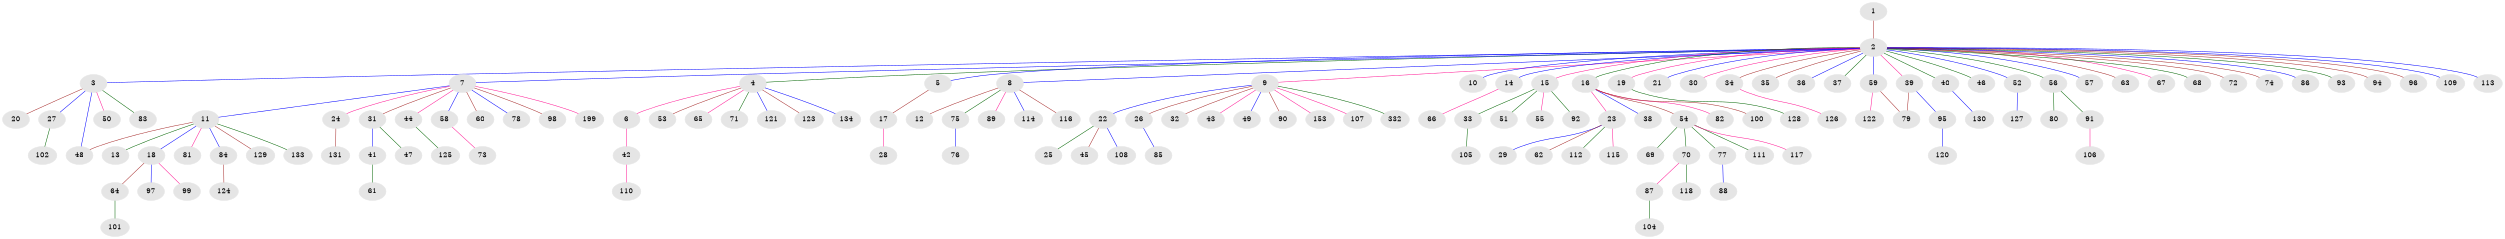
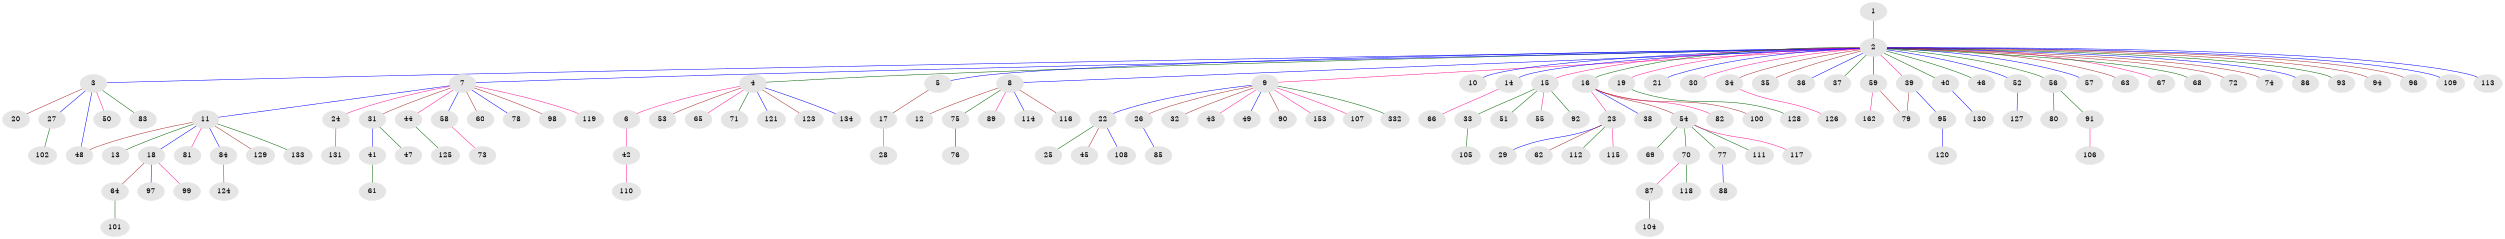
(590, 120) -> (590, 120)
(1870, 120) -> (1870, 120)
